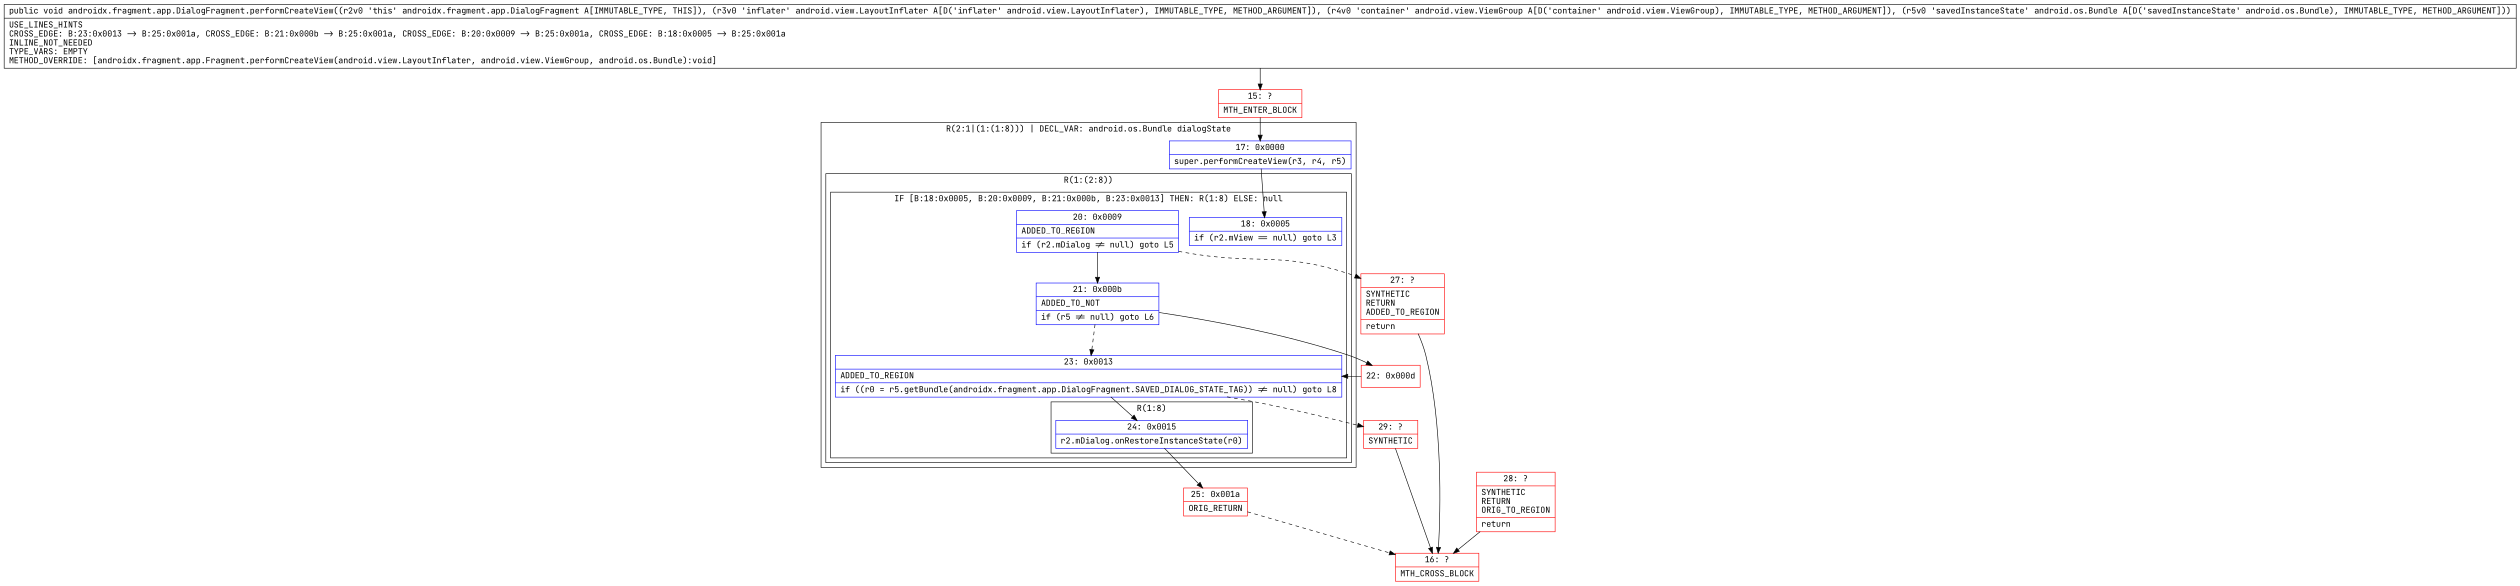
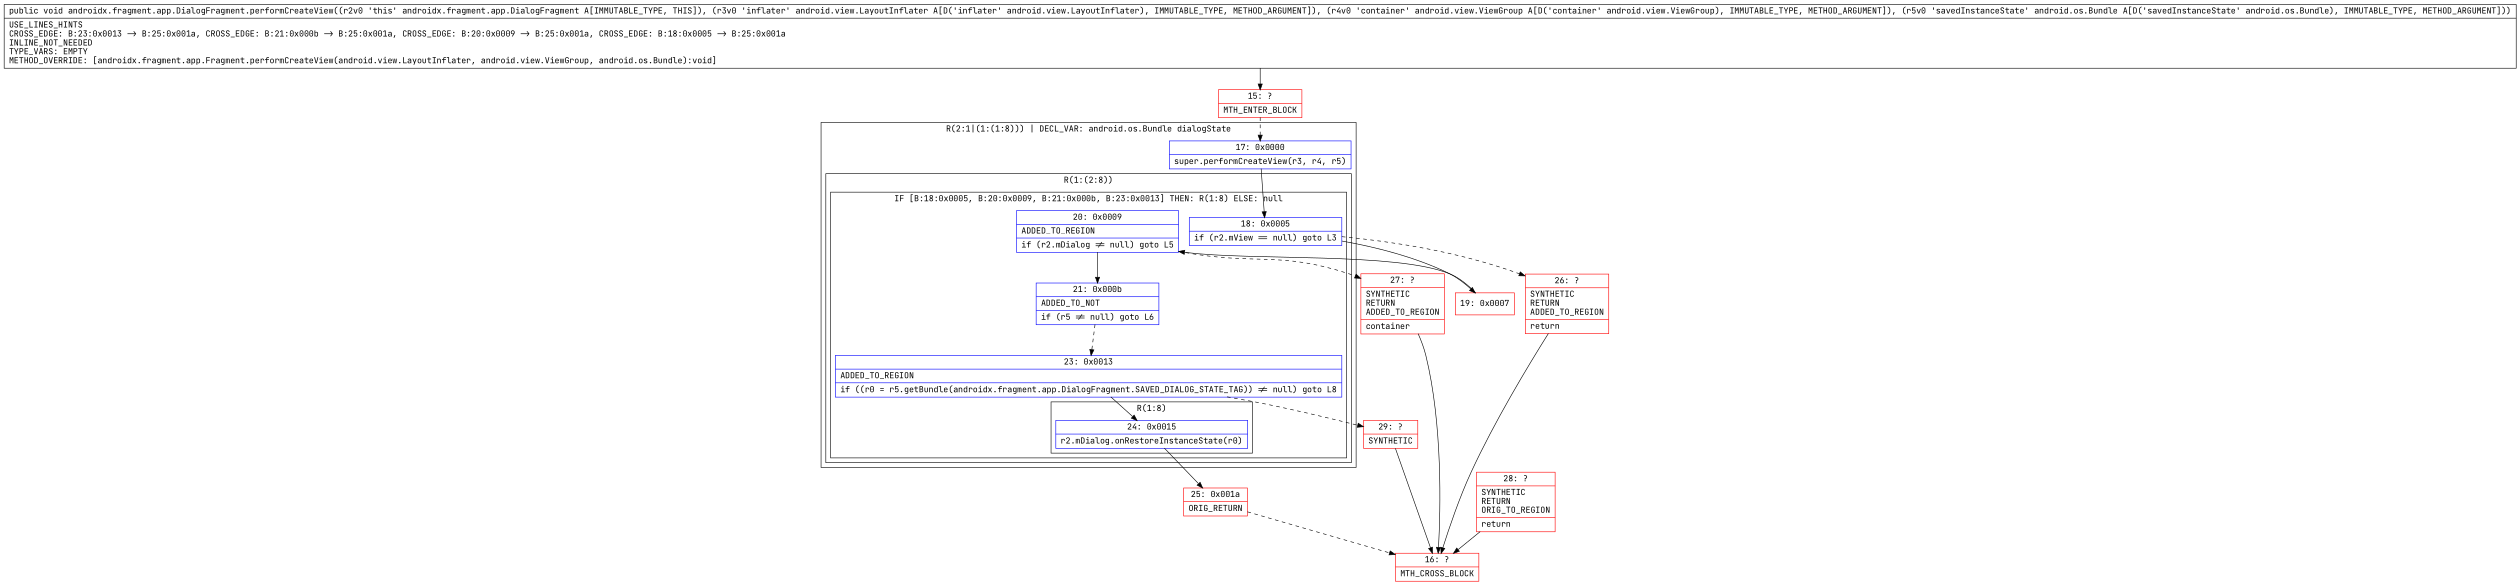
(1260, 126) -> (1260, 126)
none -> (1485, 304)
none -> (1567, 304)
(1381, 327) -> (1388, 327)
(1391, 376) -> none
